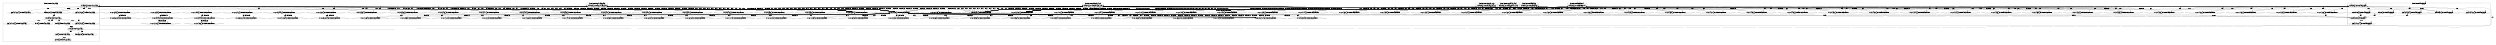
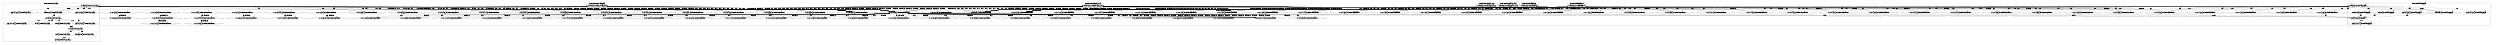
none -> (827, 15)
(1356, 28) -> (2343, 9)
